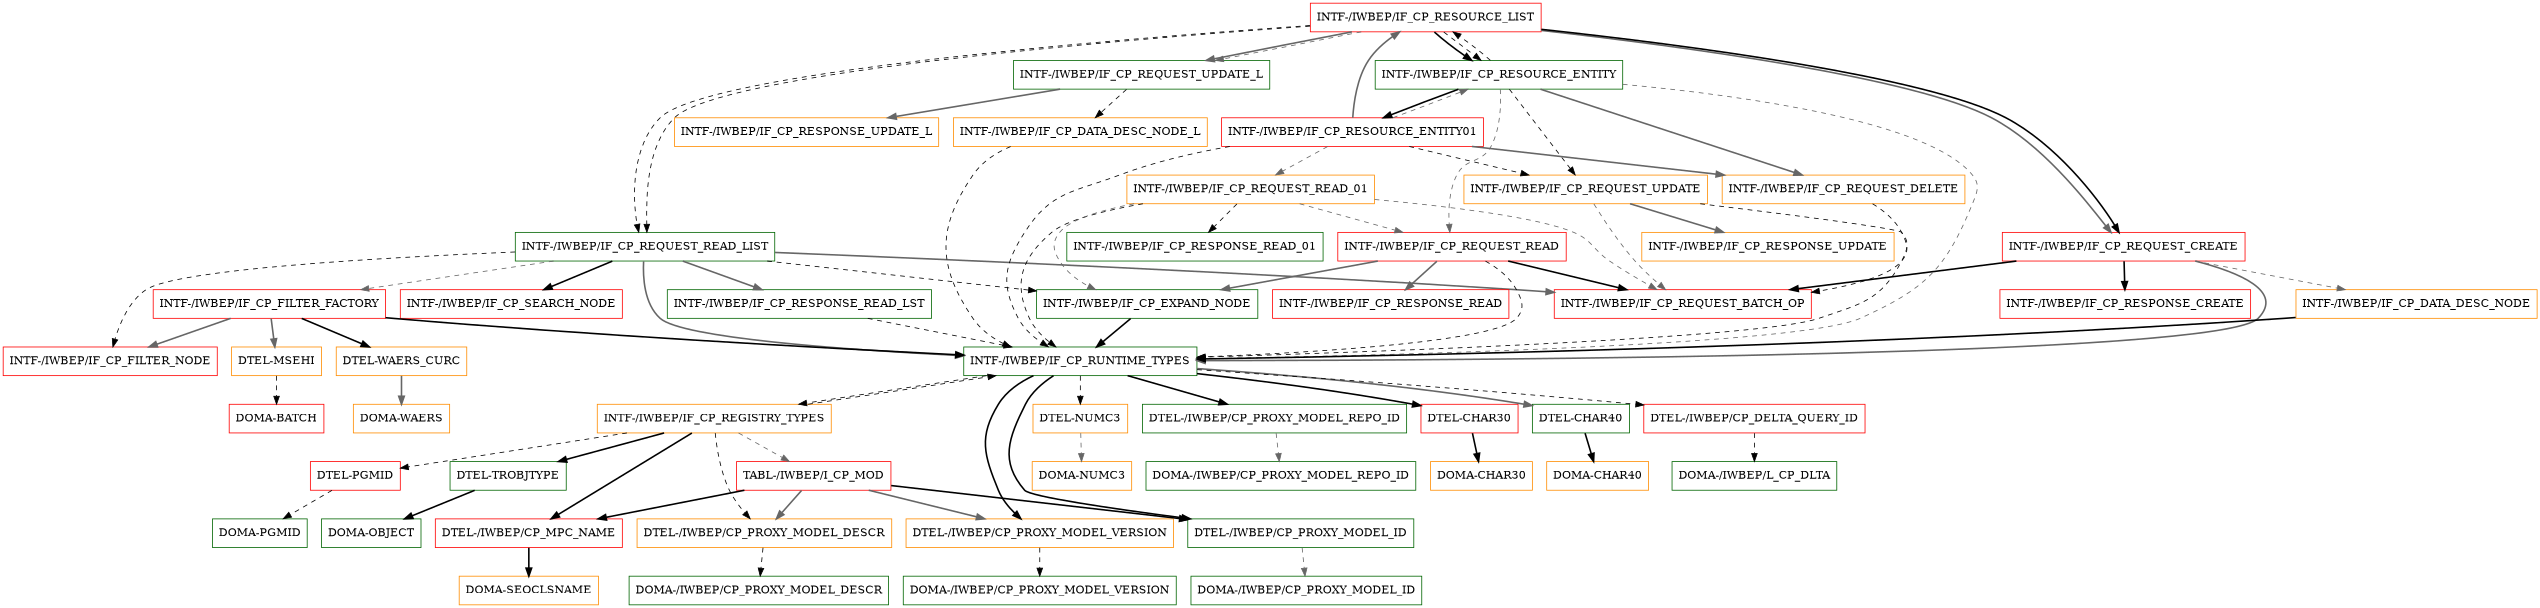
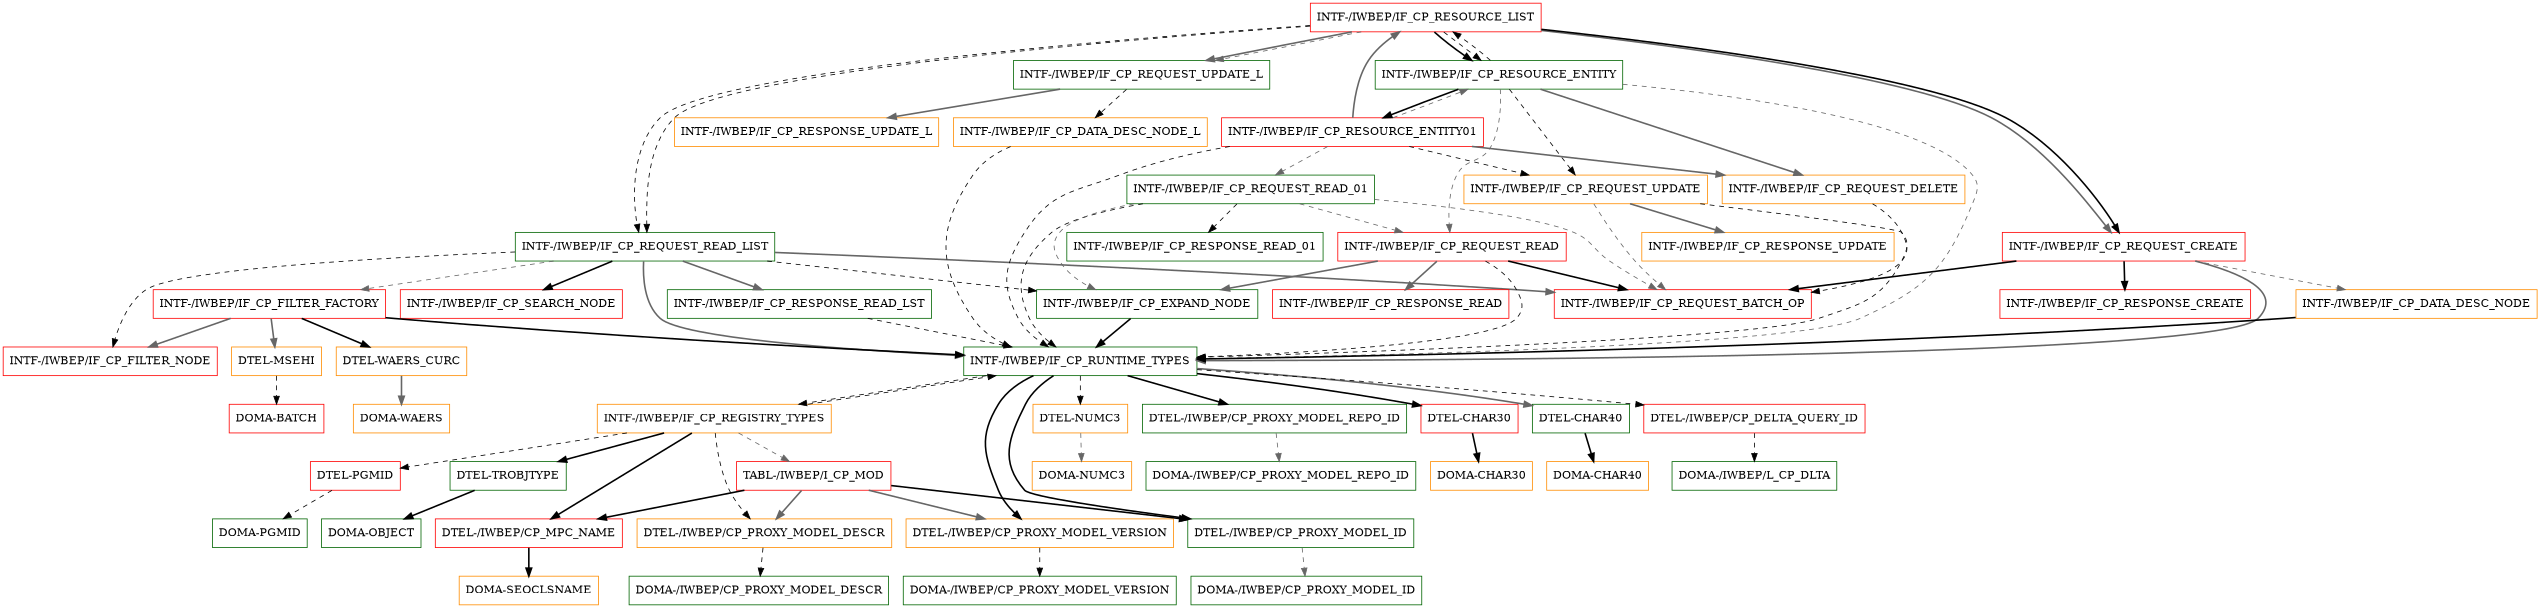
(1251, 189) -> (1251, 189)
